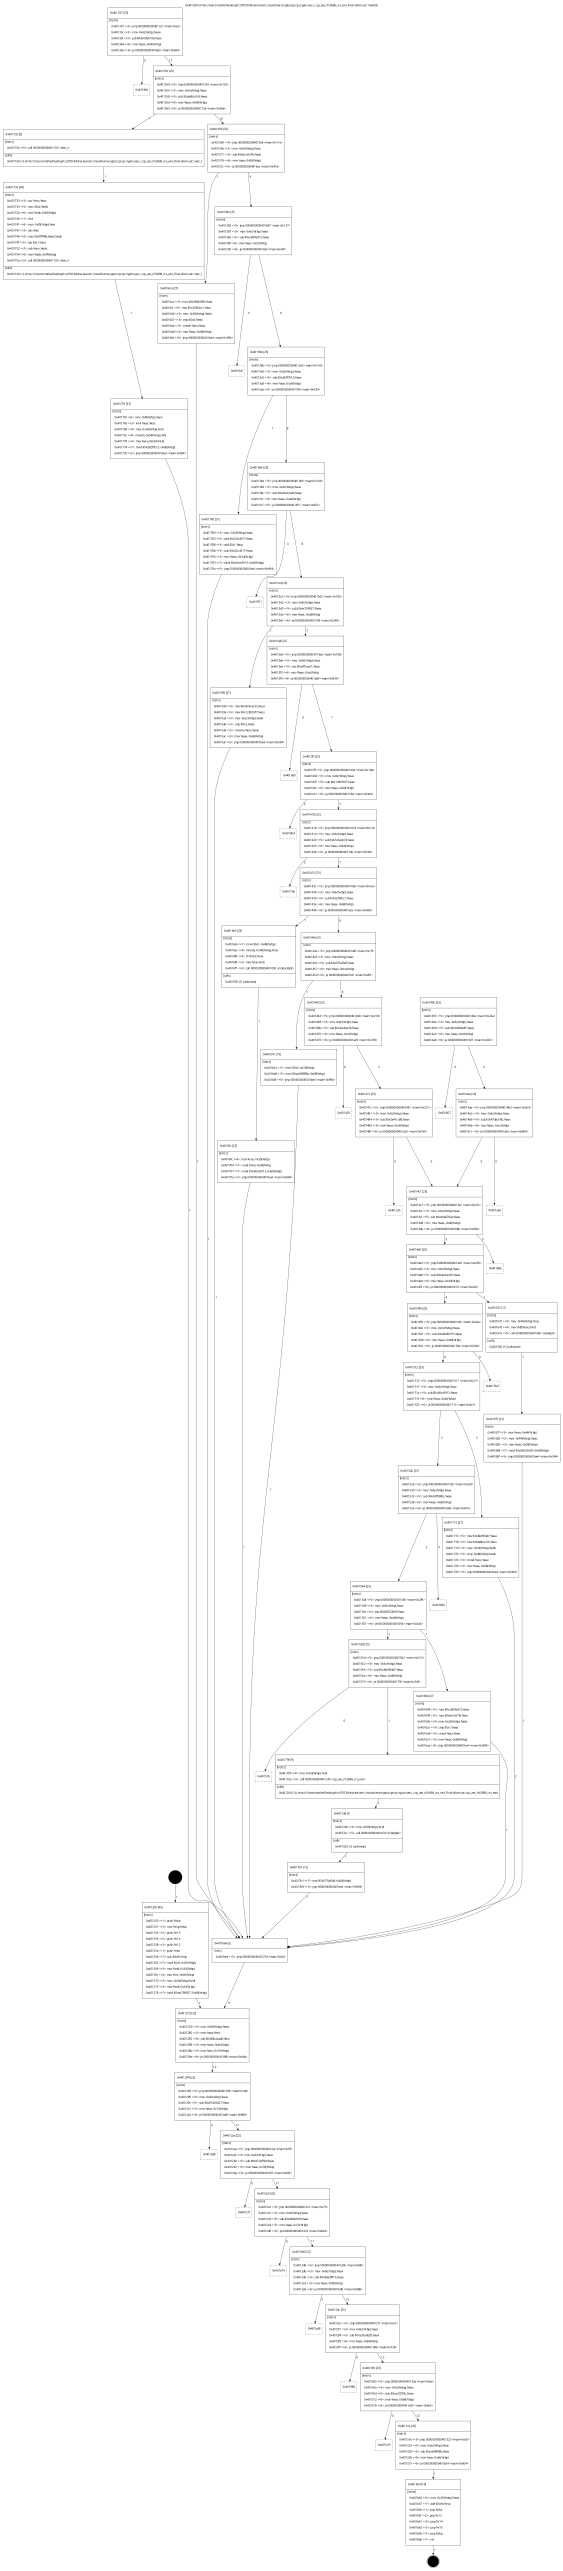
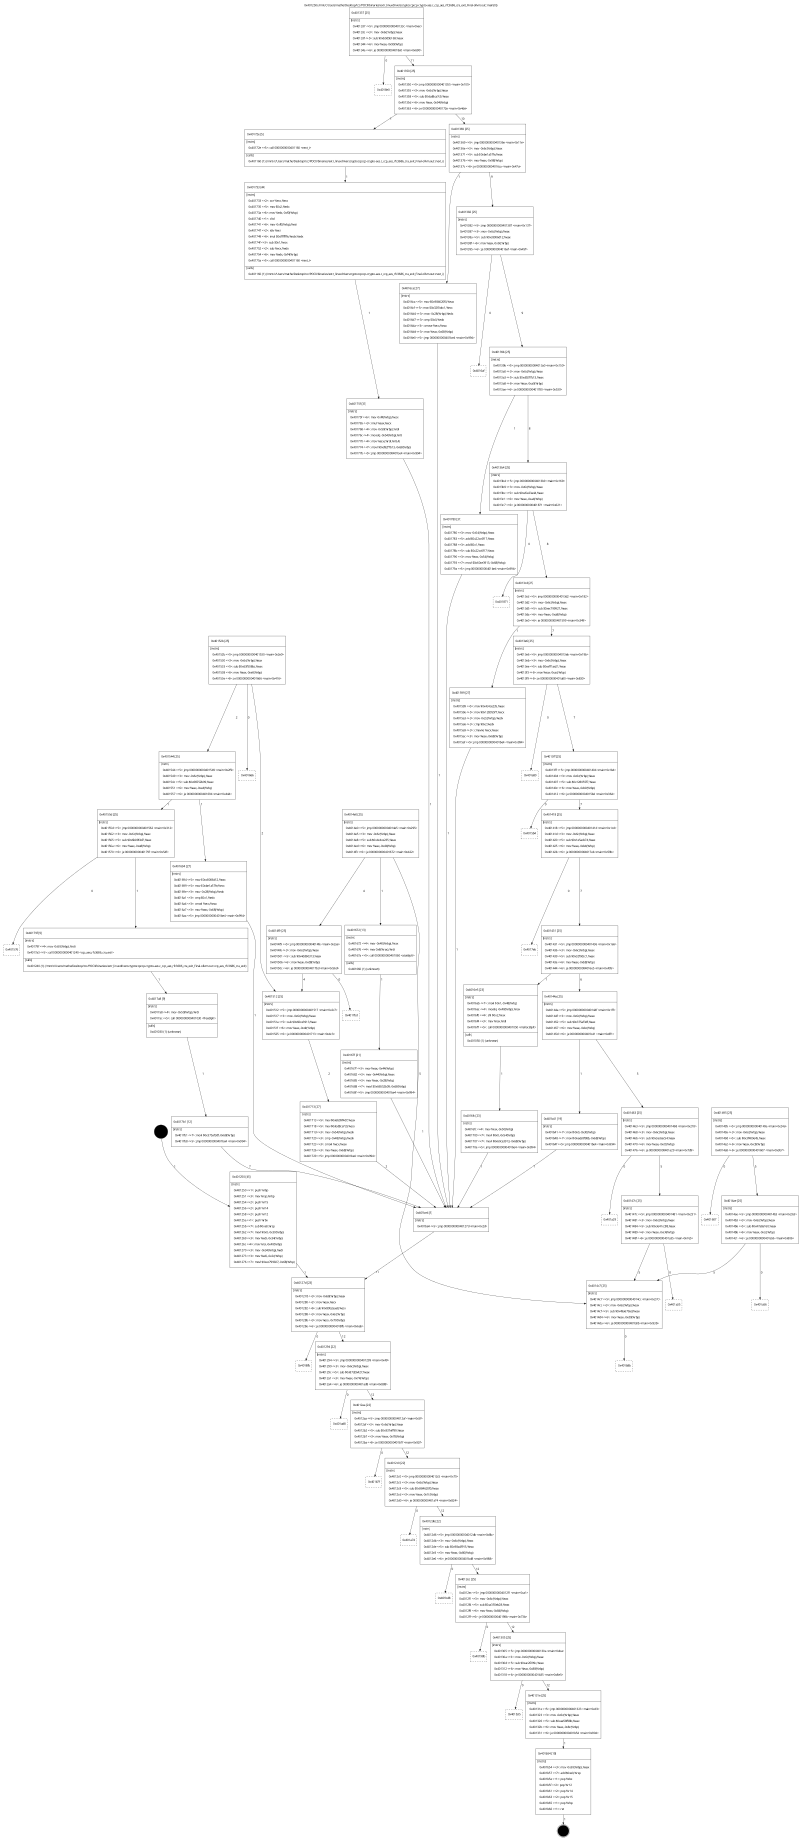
(445, 1239) -> (413, 1152)
none -> (304, 1366)
(439, 1437) -> (261, 838)
